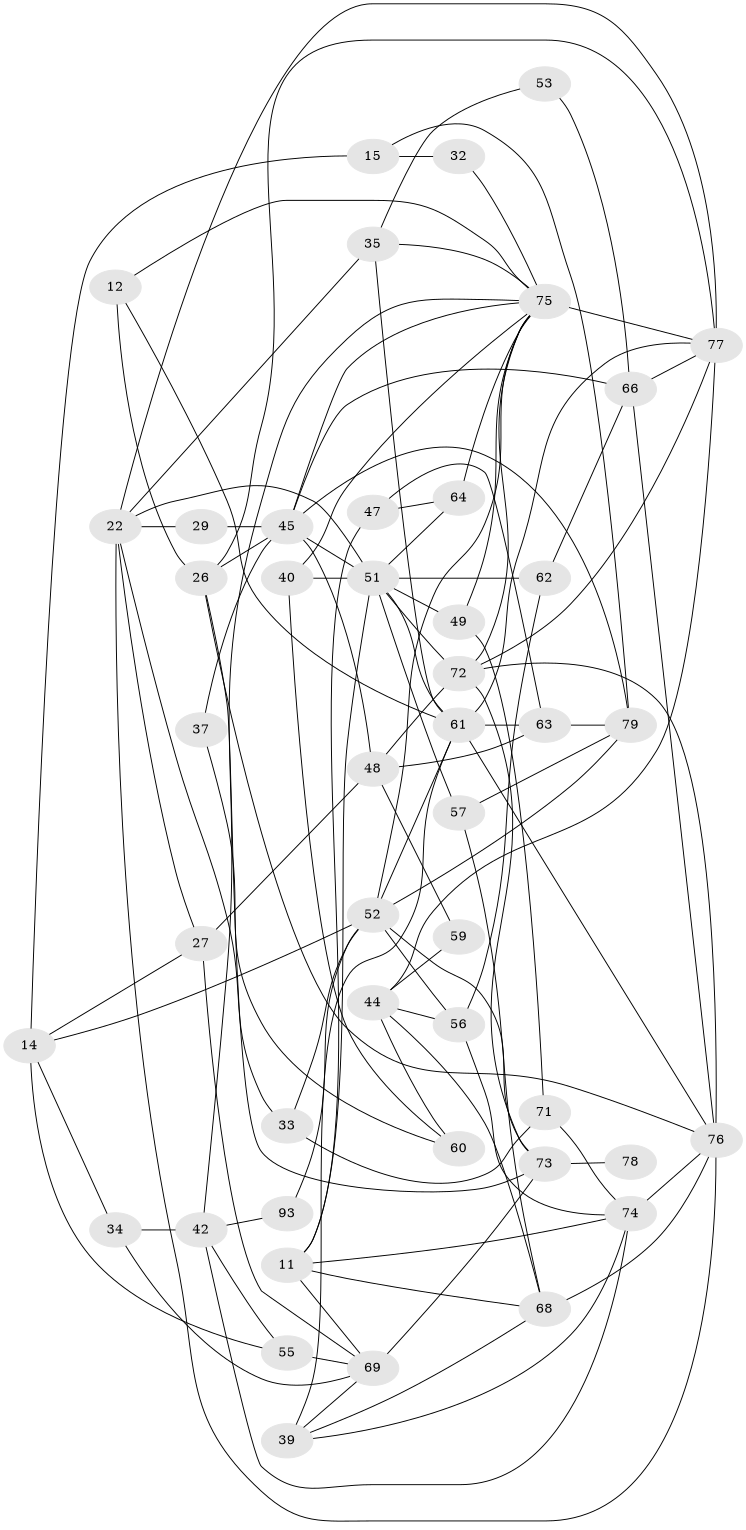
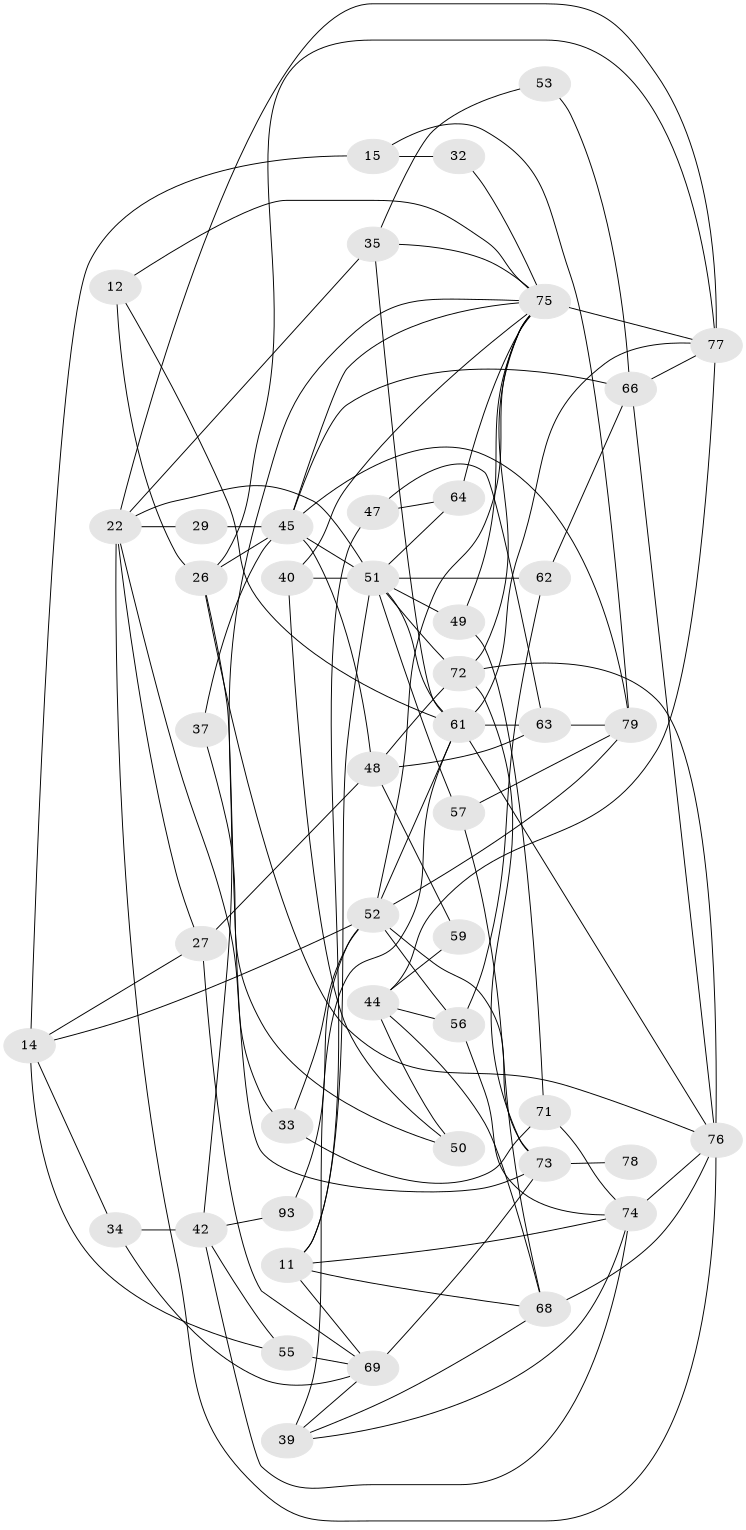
(623, 536) -> none
(459, 1149) -> (459, 1149)
